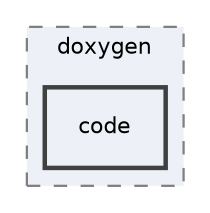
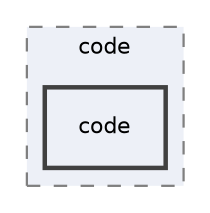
(105, 48) -> (105, 48)
